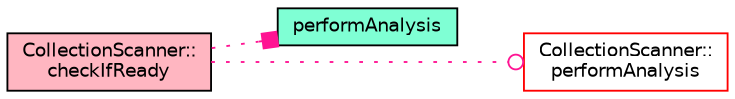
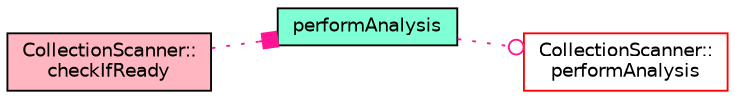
(360, 62) -> (483, 43)
